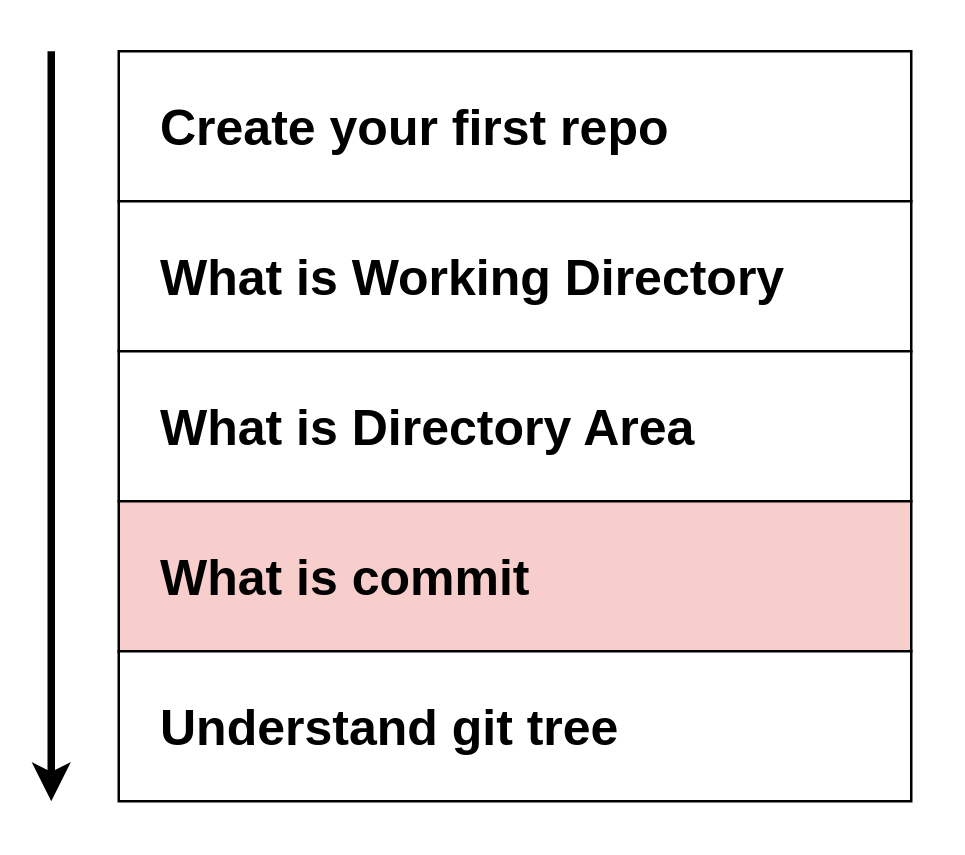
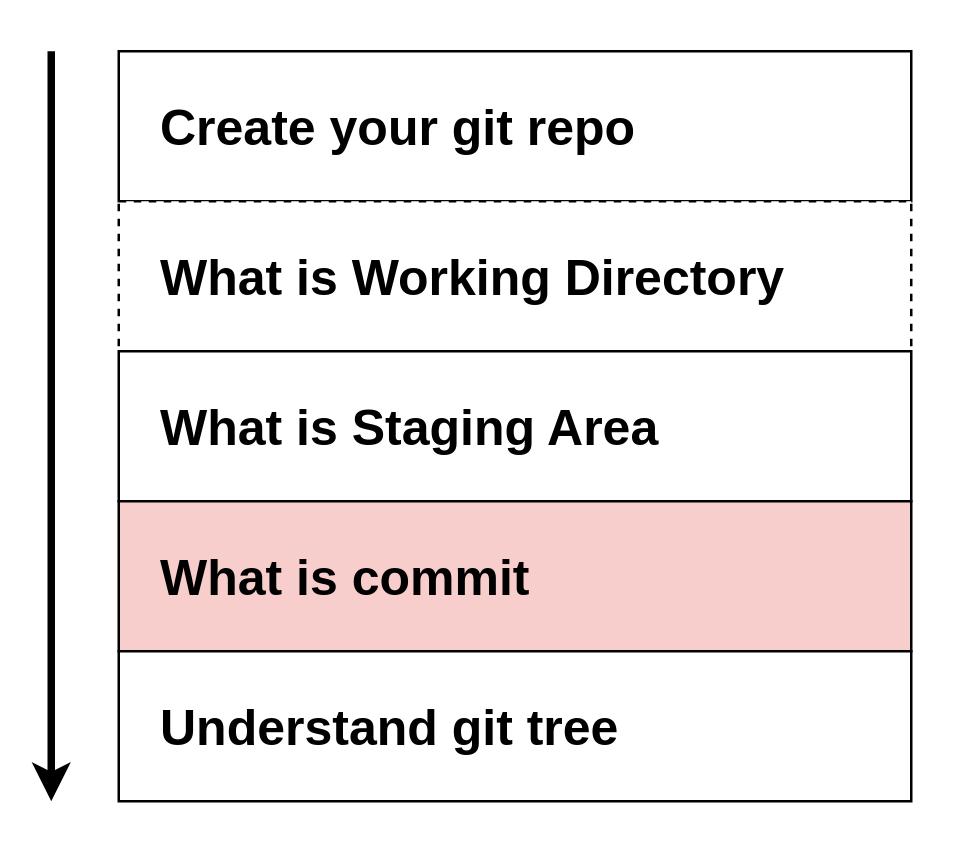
(443, 126) -> (415, 126)
(515, 276) -> (515, 276)
(437, 426) -> (409, 426)
